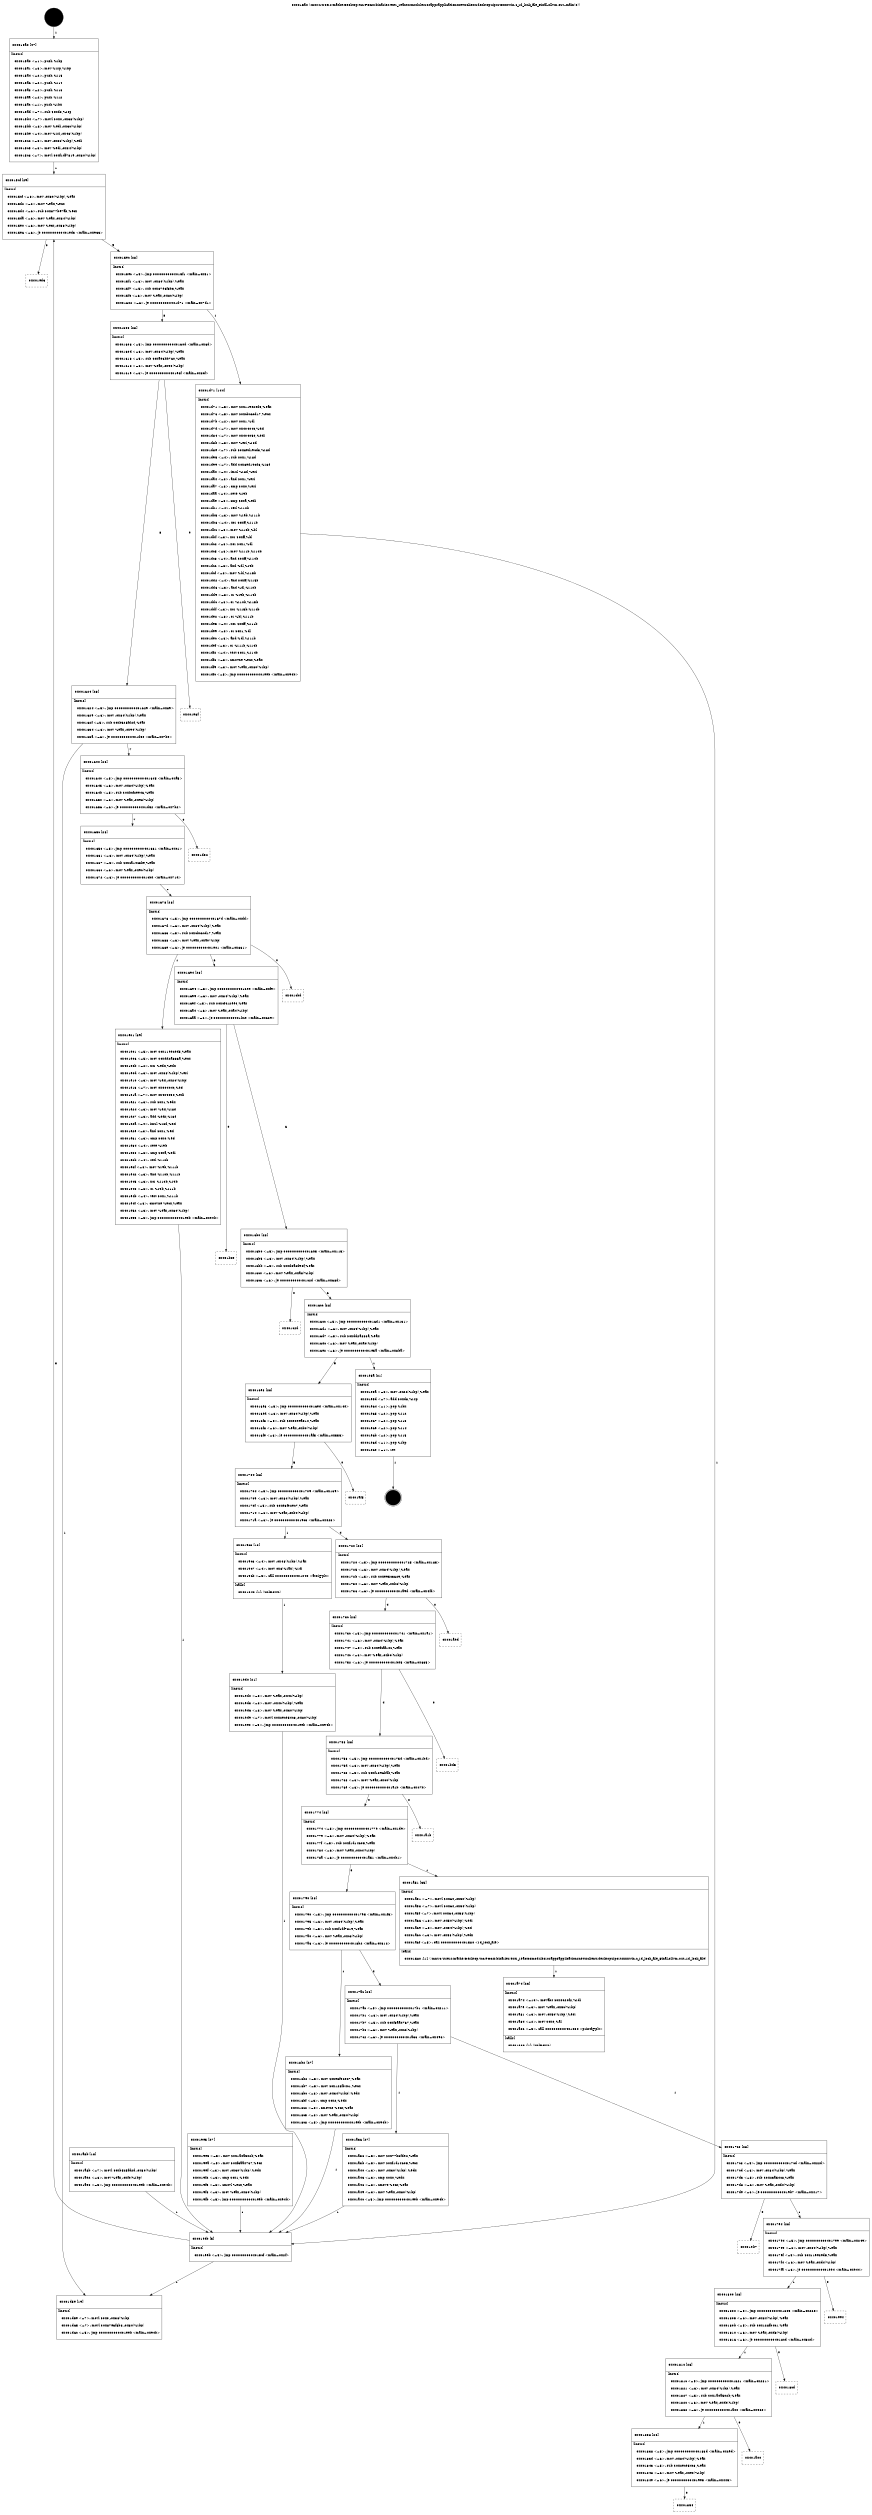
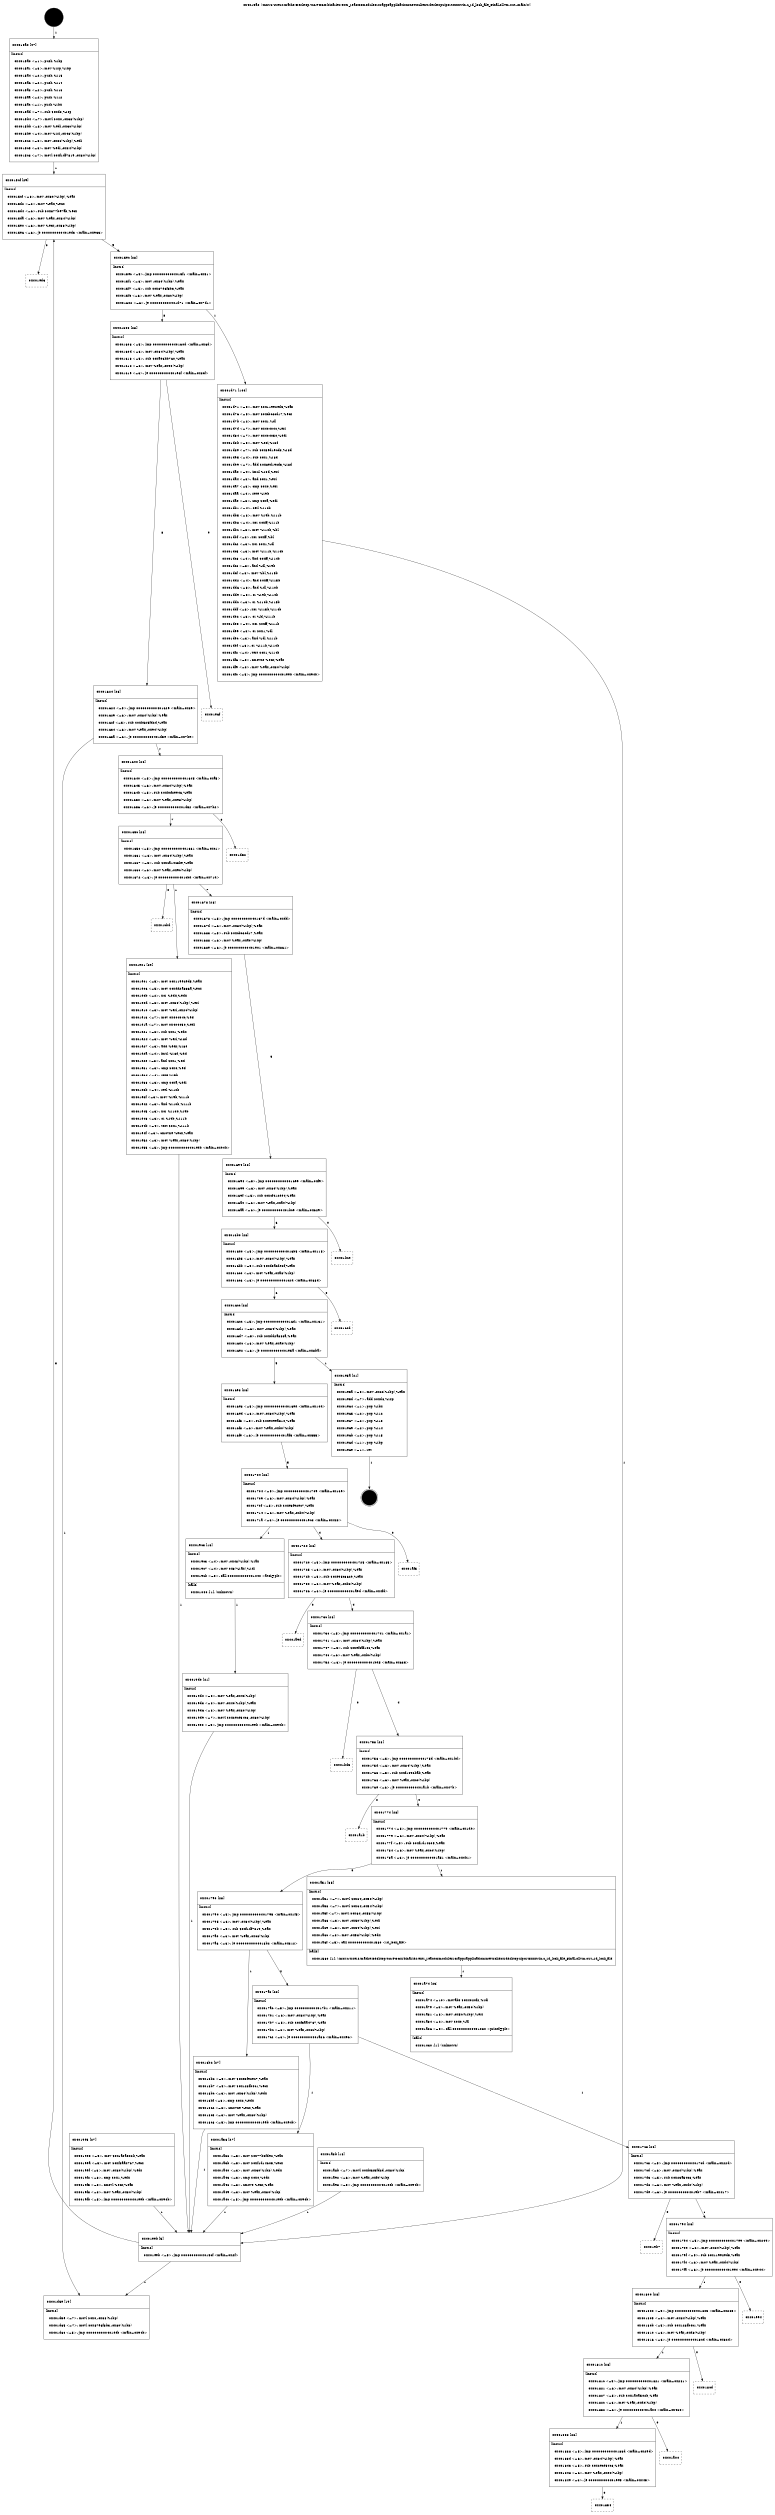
(275, 962) -> (165, 900)
(167, 990) -> (176, 920)
(341, 1464) -> (385, 1532)
